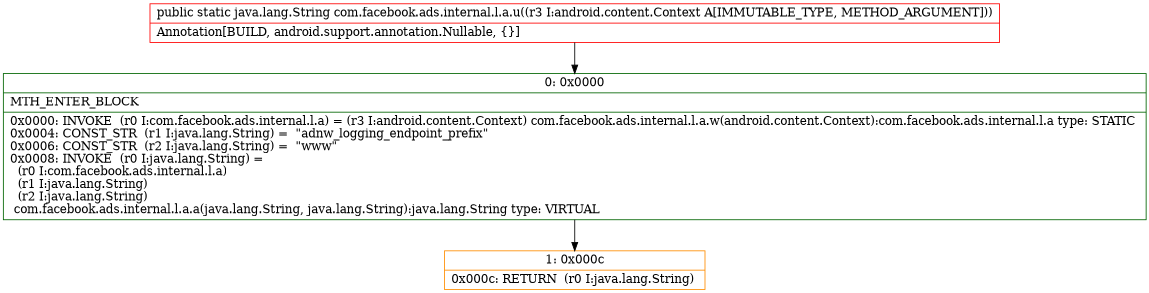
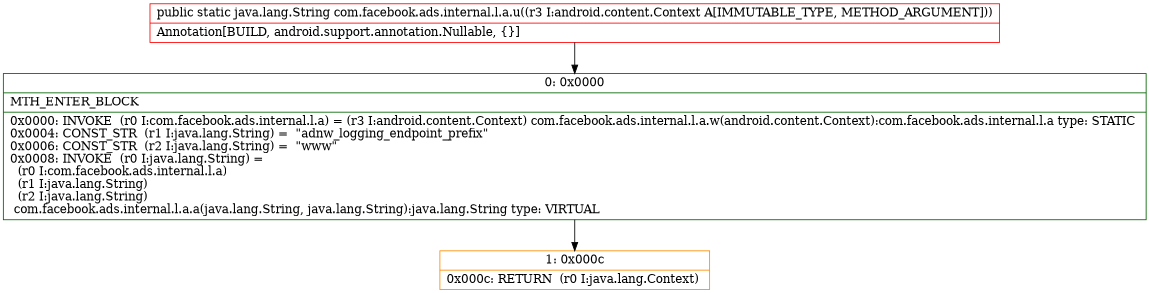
(575, 279) -> (575, 279)
